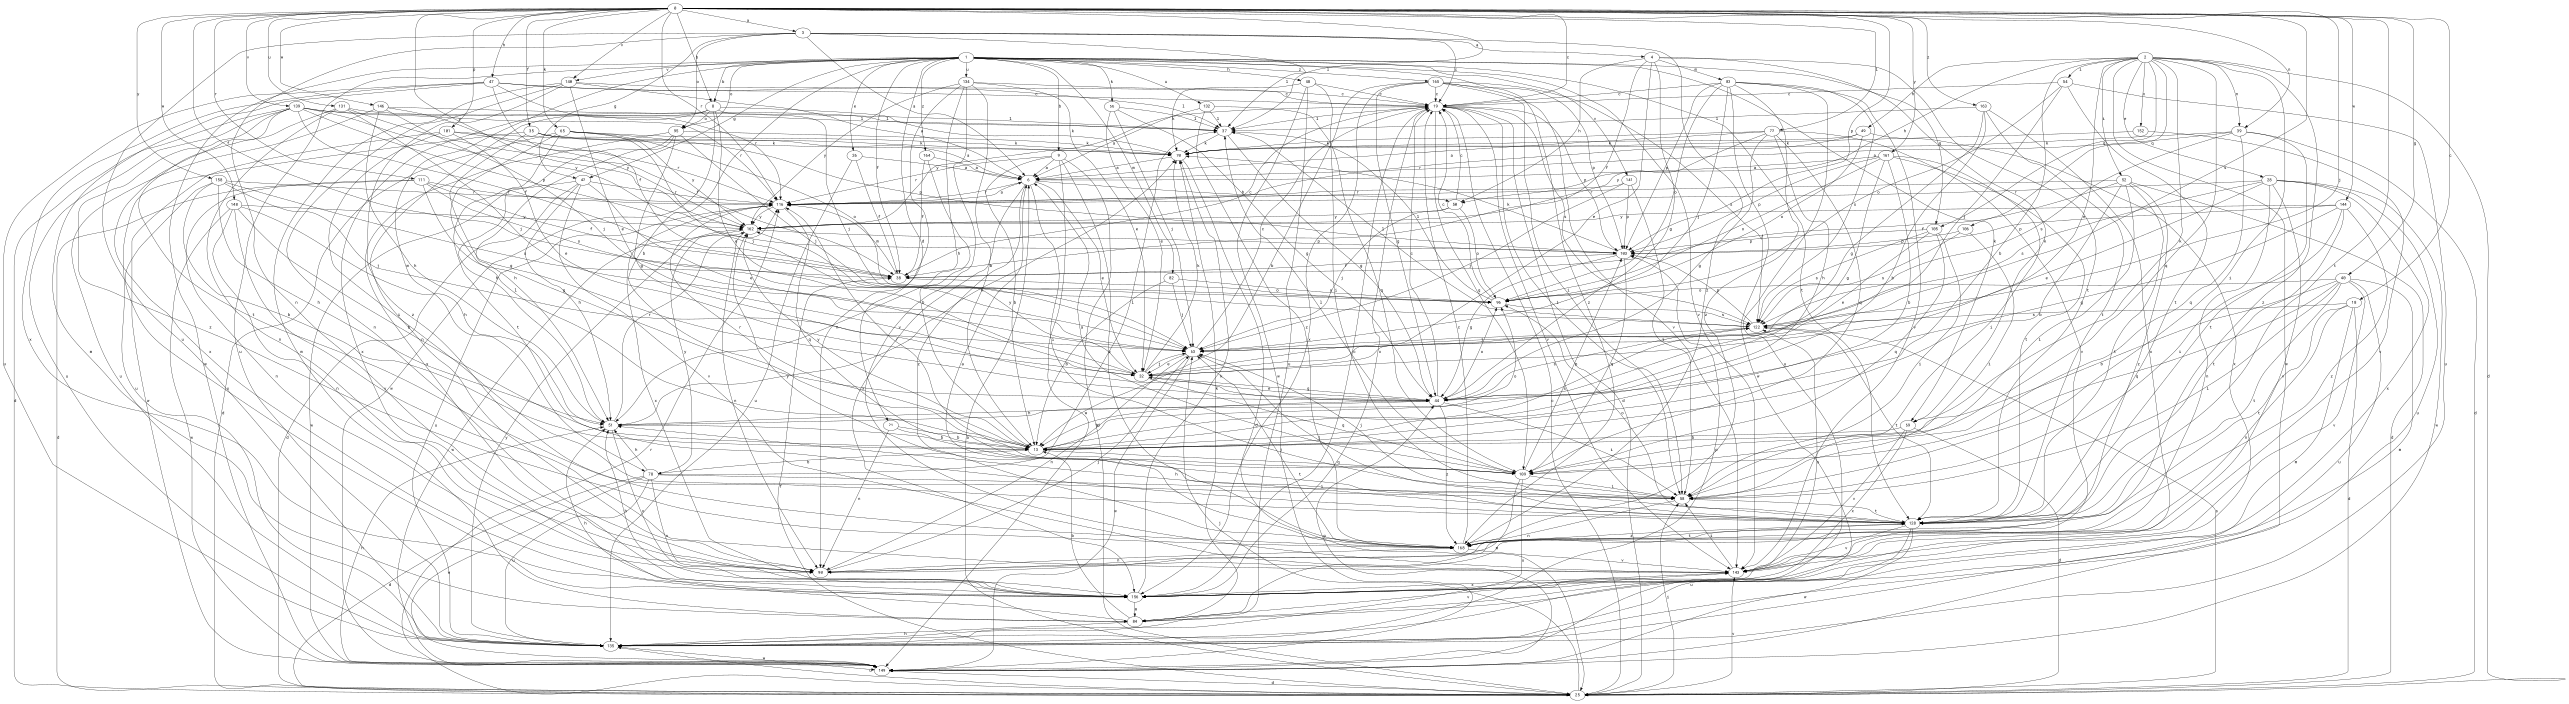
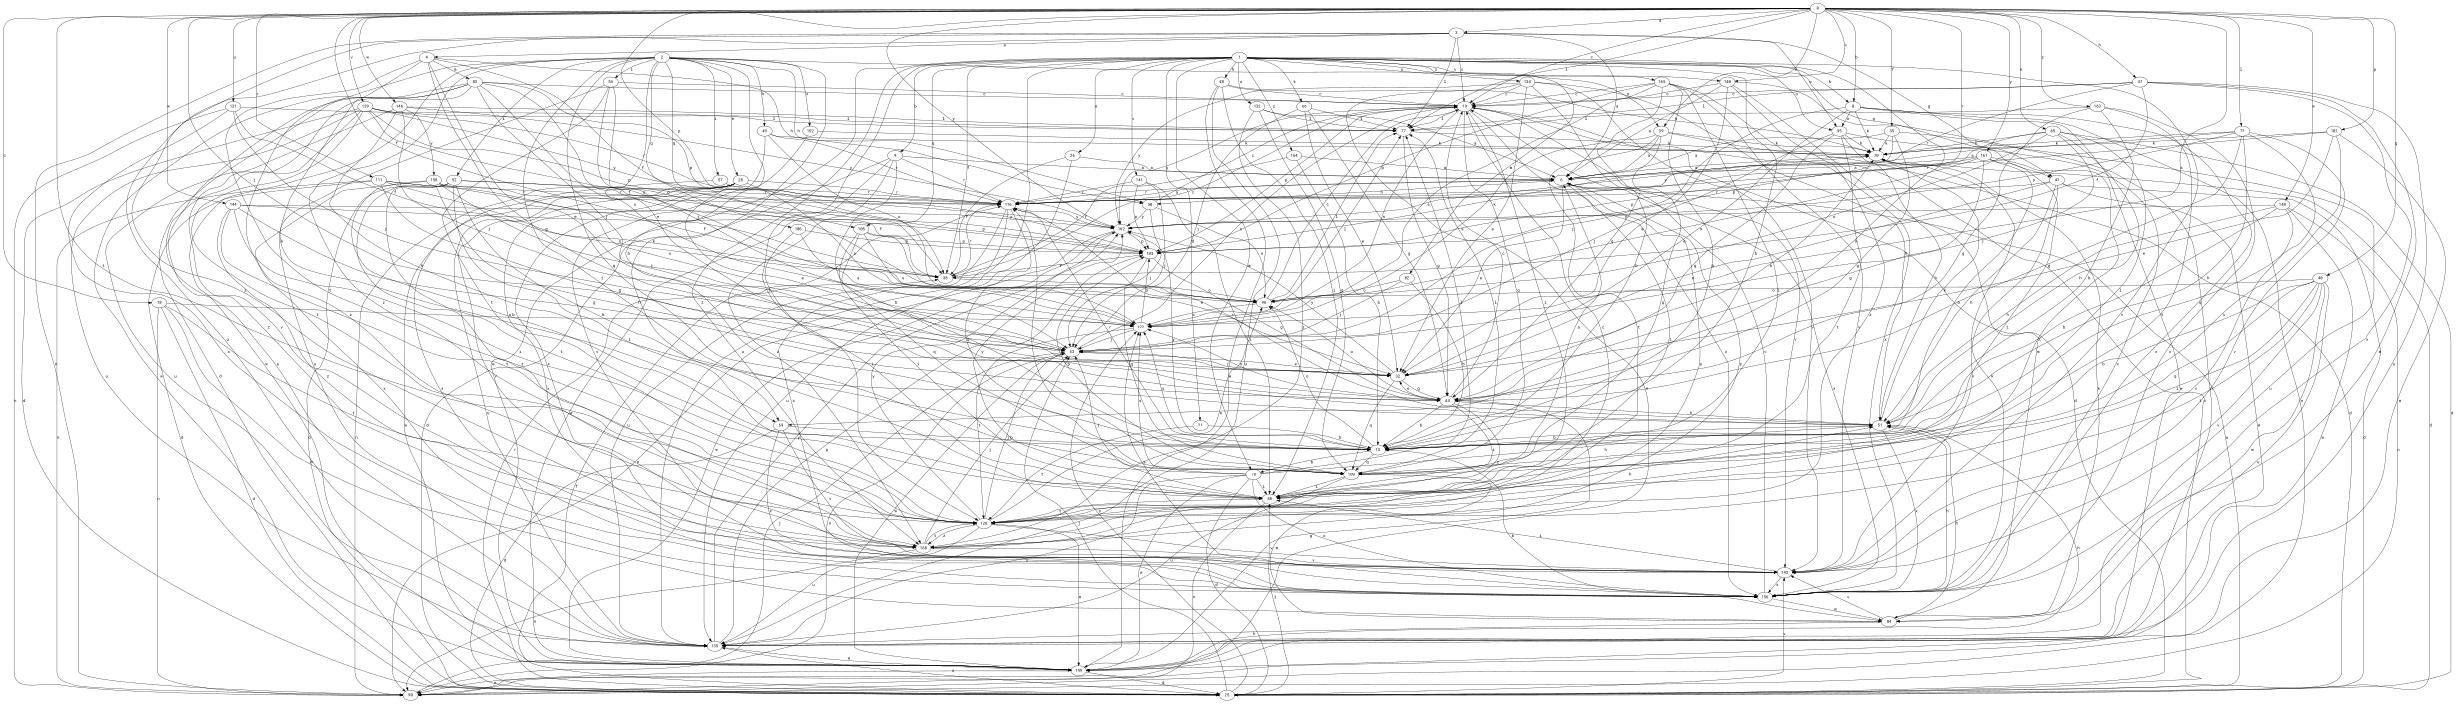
(234, 14) -> (428, 137)
(1224, 131) -> (1404, 131)
none -> (720, 180)
(878, 241) -> (971, 241)
none -> (1145, 448)
(1446, 474) -> (1287, 502)
(856, 498) -> (745, 672)
